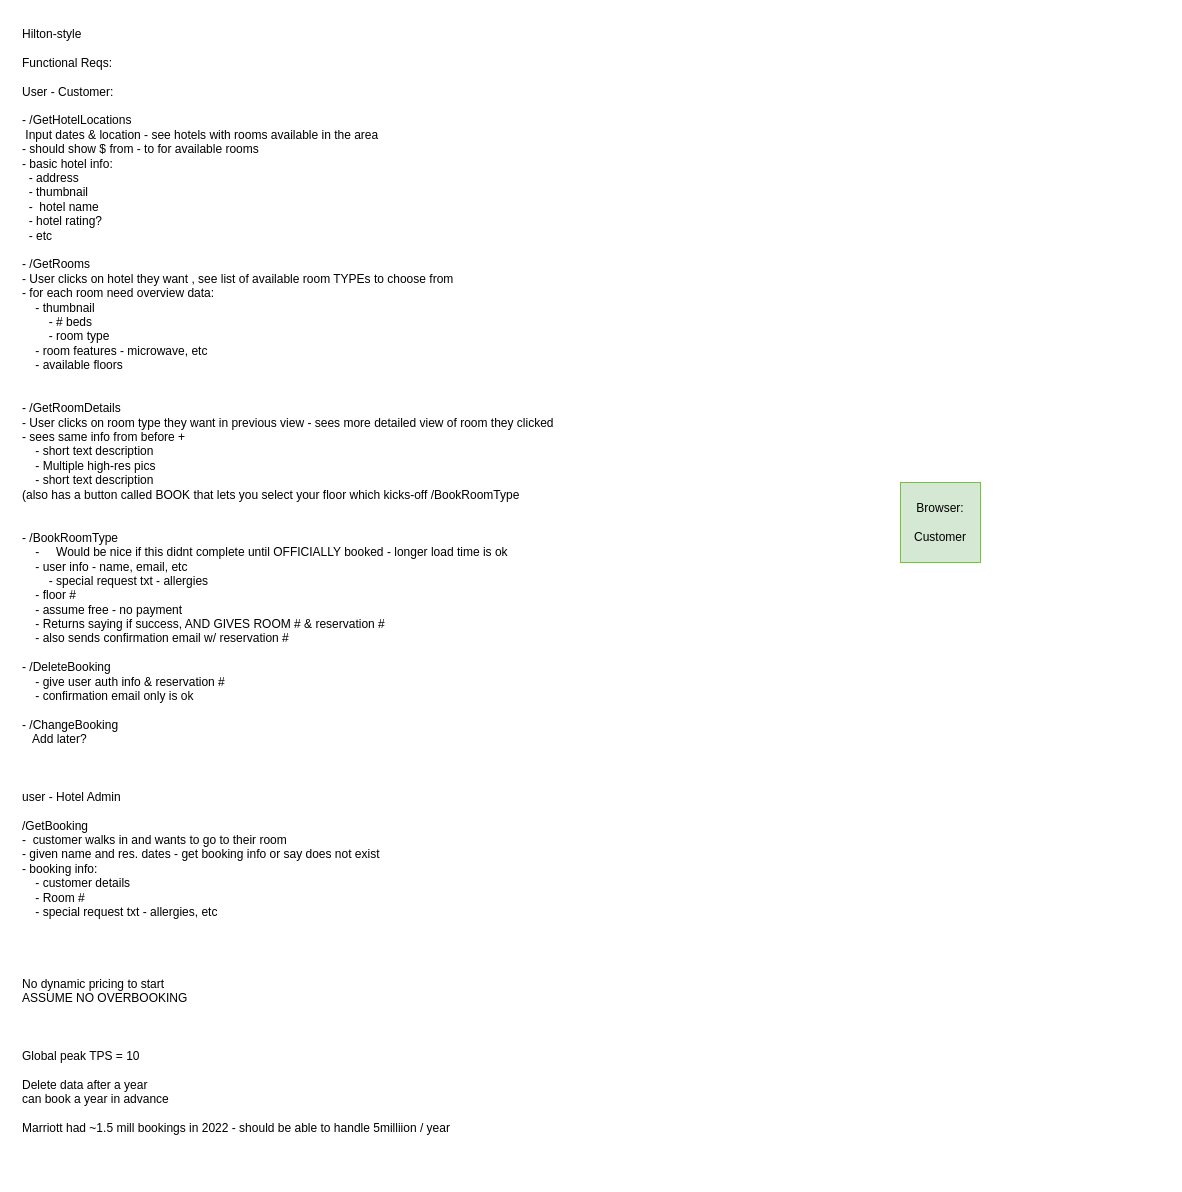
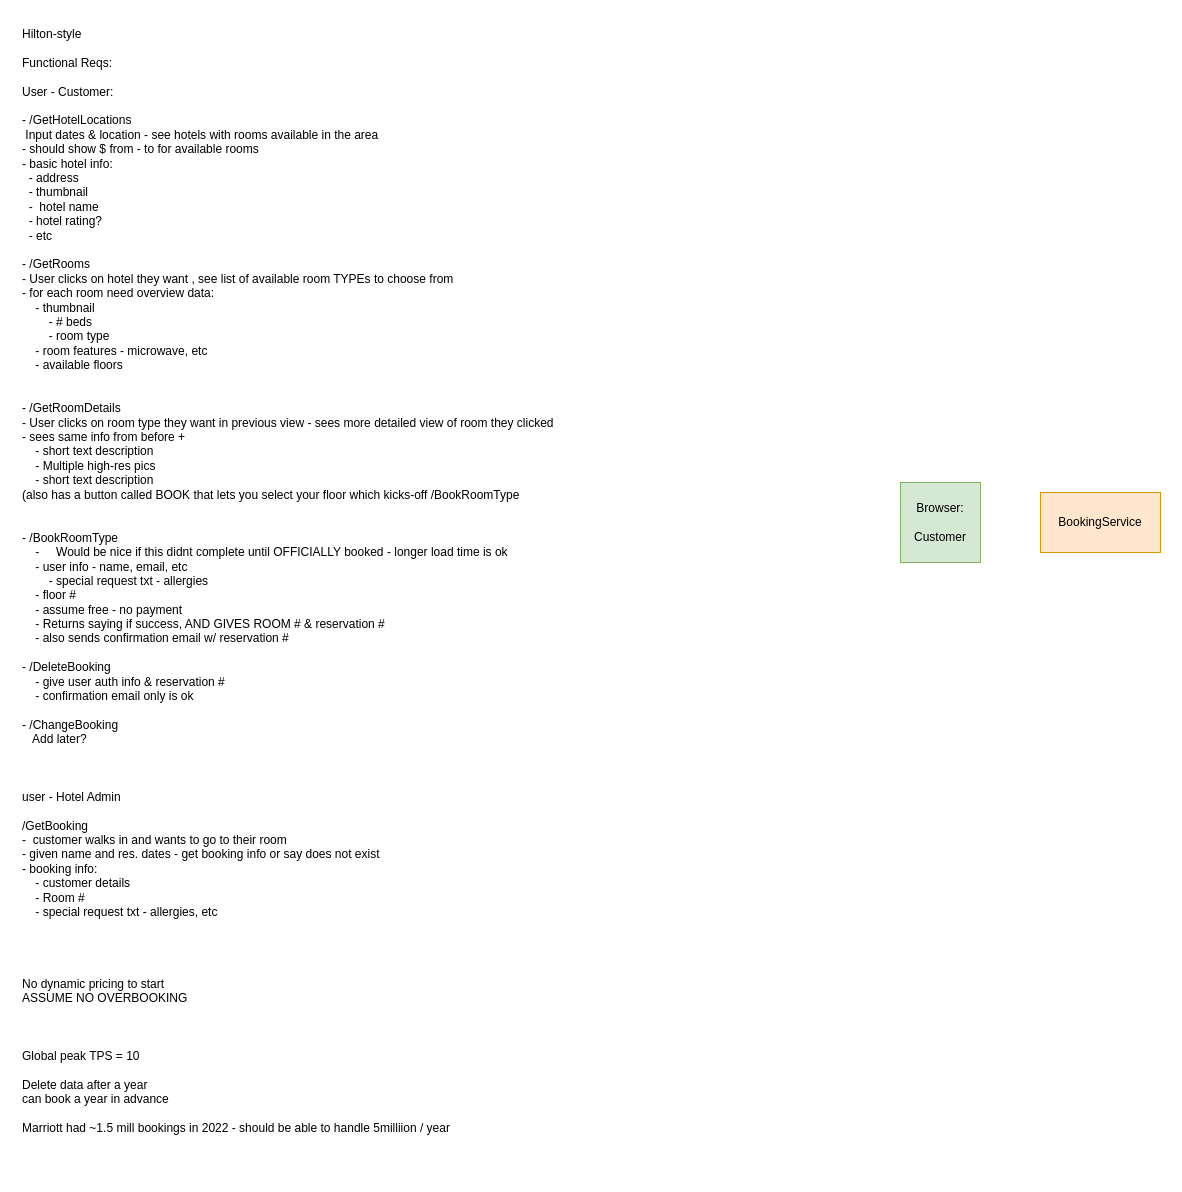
none -> (1101, 523)
